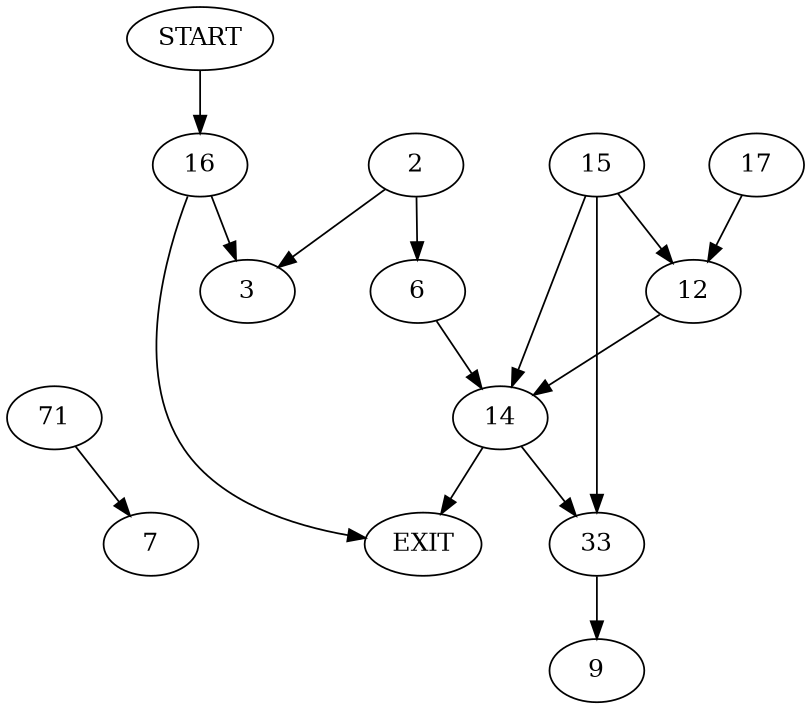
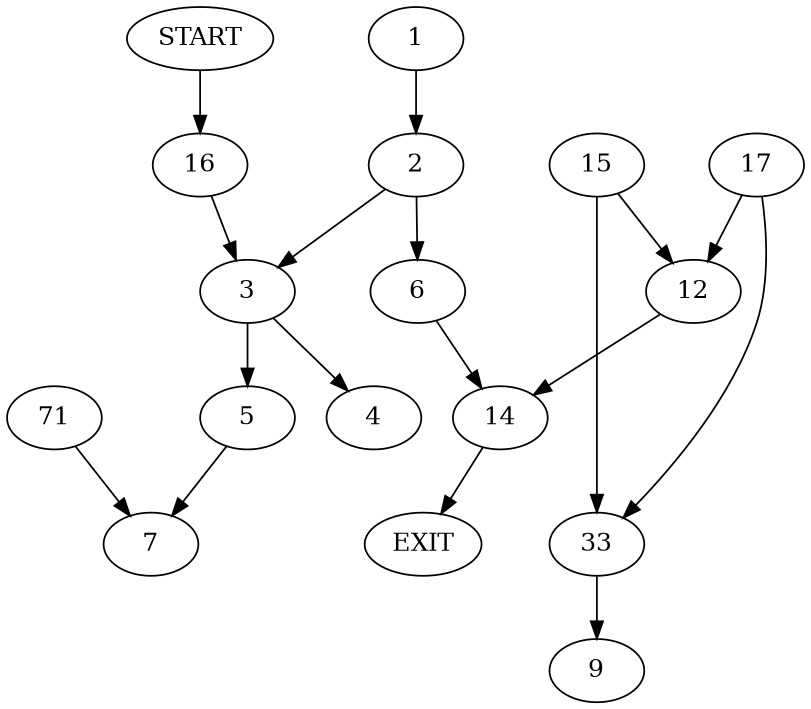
none -> (416, 39)
(552, 283) -> none
(168, 417) -> none
none -> (248, 418)
none -> (374, 418)
(543, 474) -> (738, 366)
